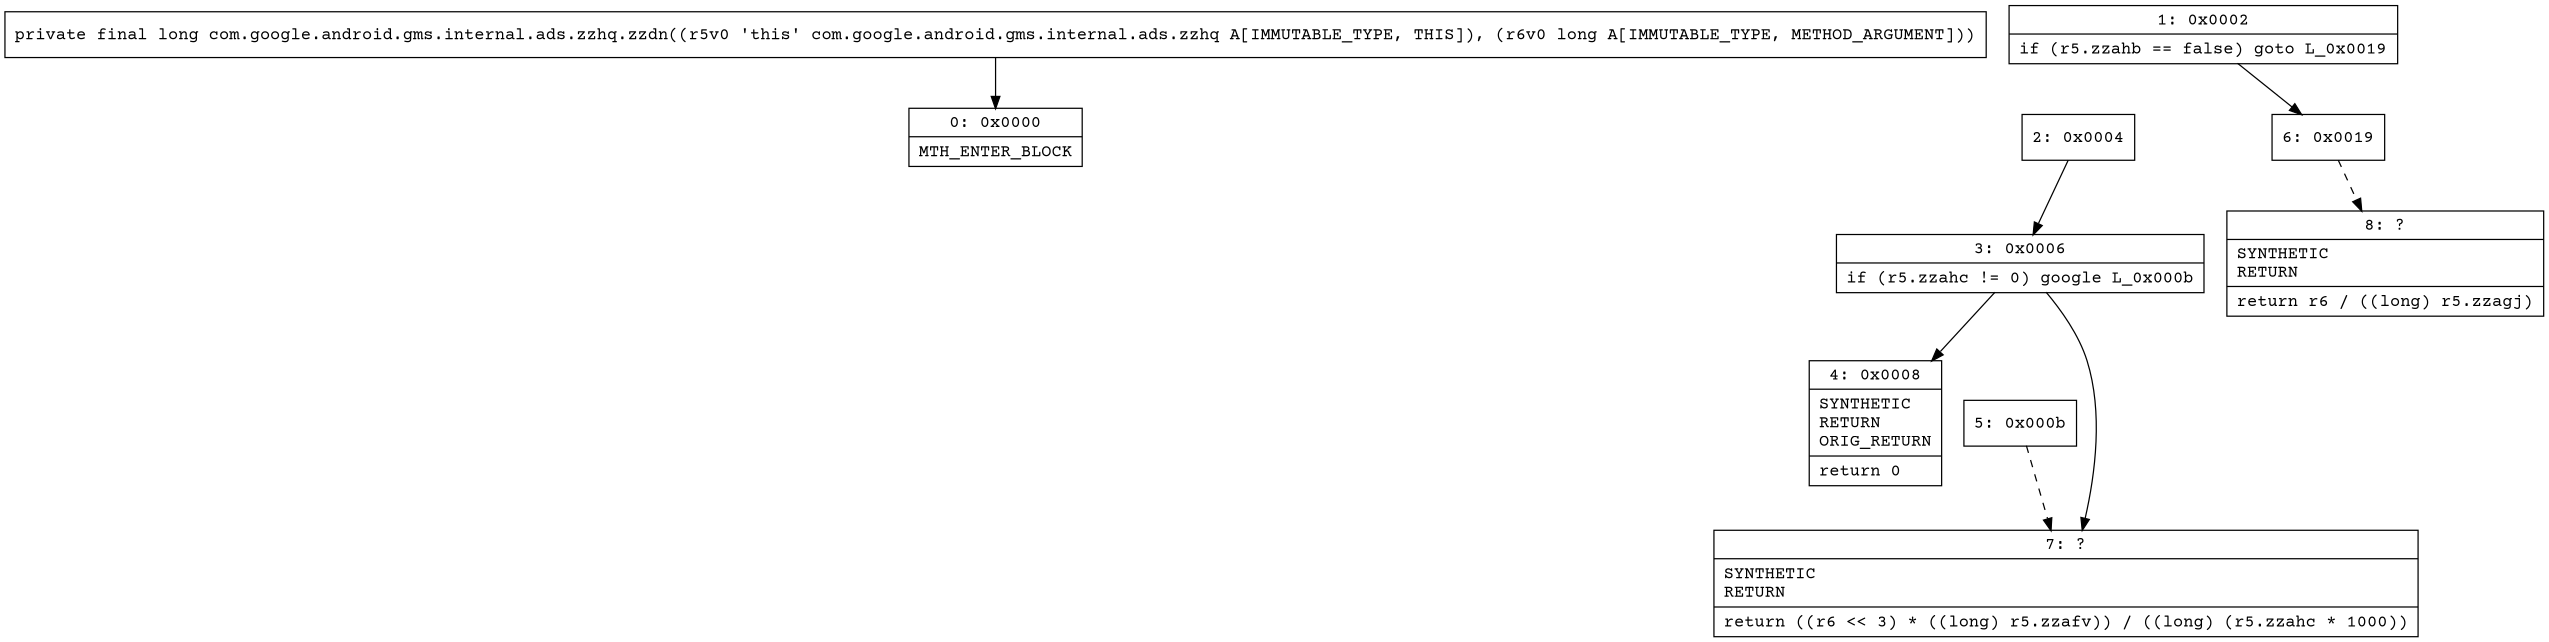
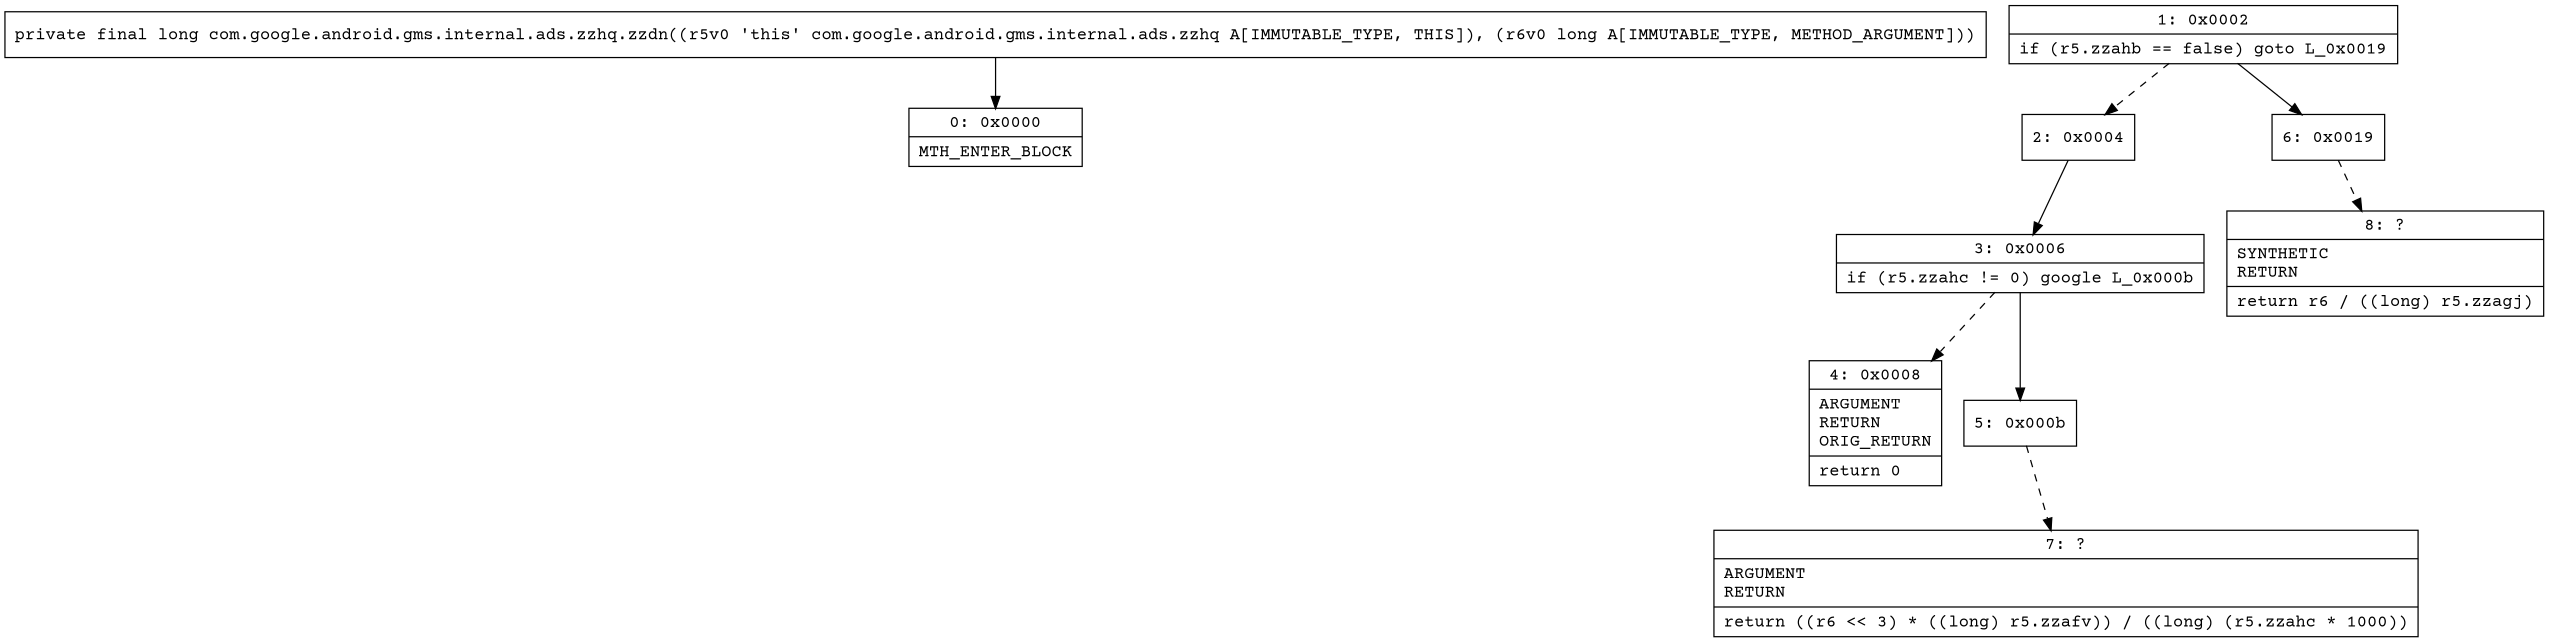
none -> (2142, 85)
(1968, 322) -> (1968, 322)
(2095, 399) -> (2020, 340)
(1866, 403) -> (1861, 403)
(1770, 573) -> (1765, 573)
